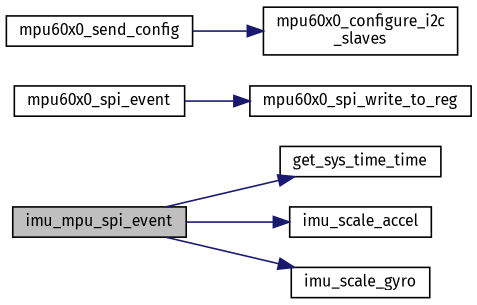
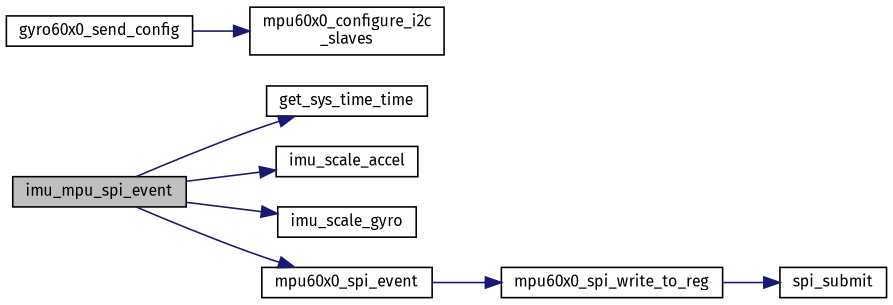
(99, 31) -> (99, 31)
none -> (207, 236)
none -> (833, 283)
